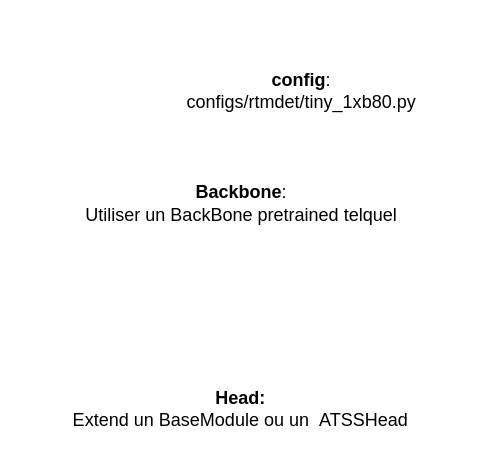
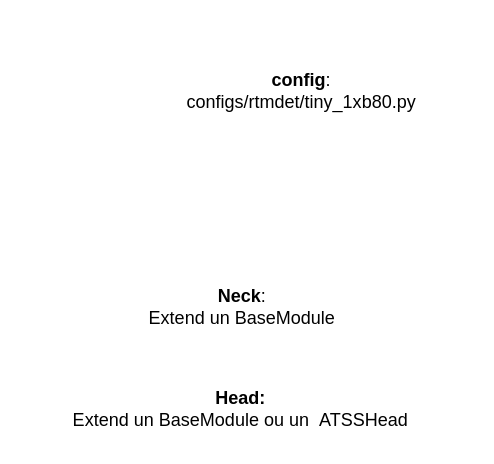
(242, 203) -> none
none -> (242, 307)
